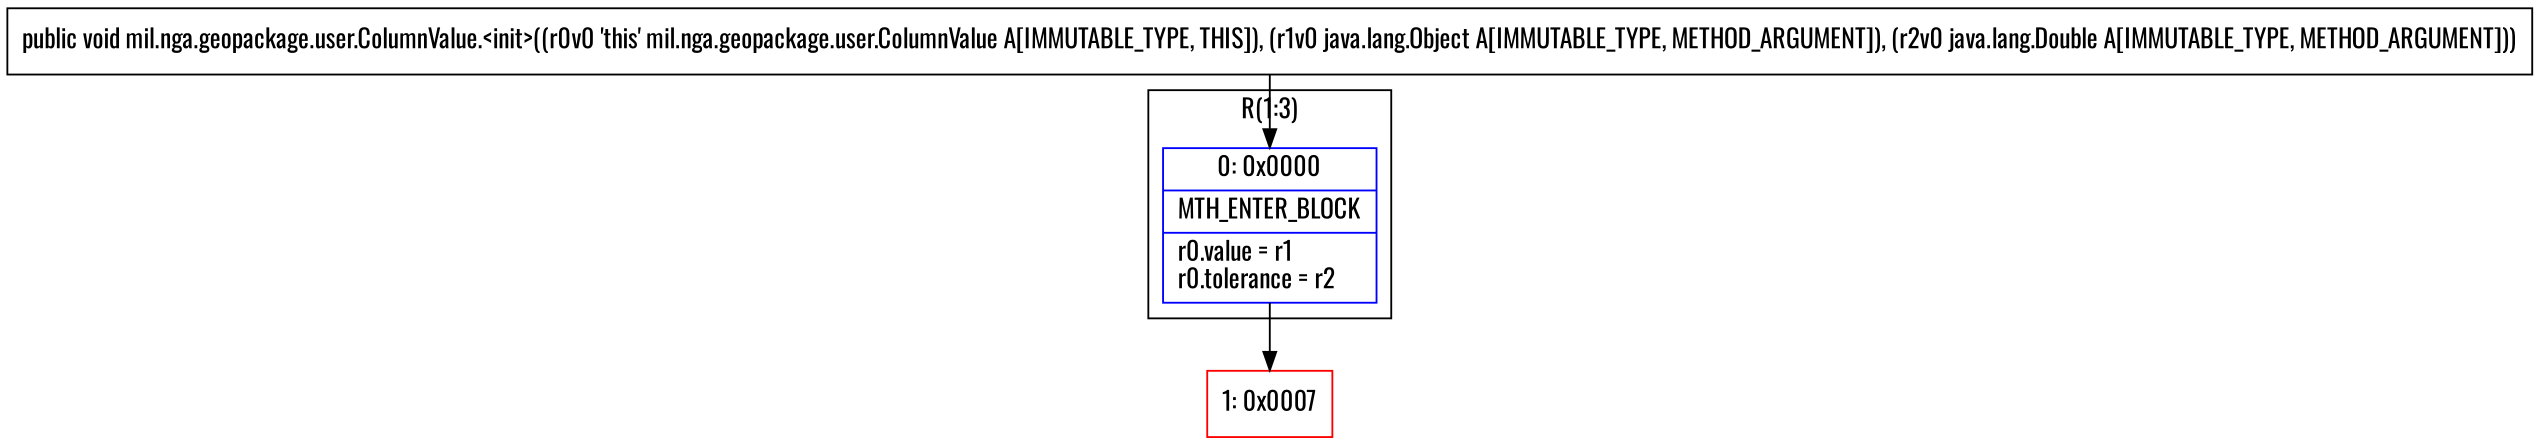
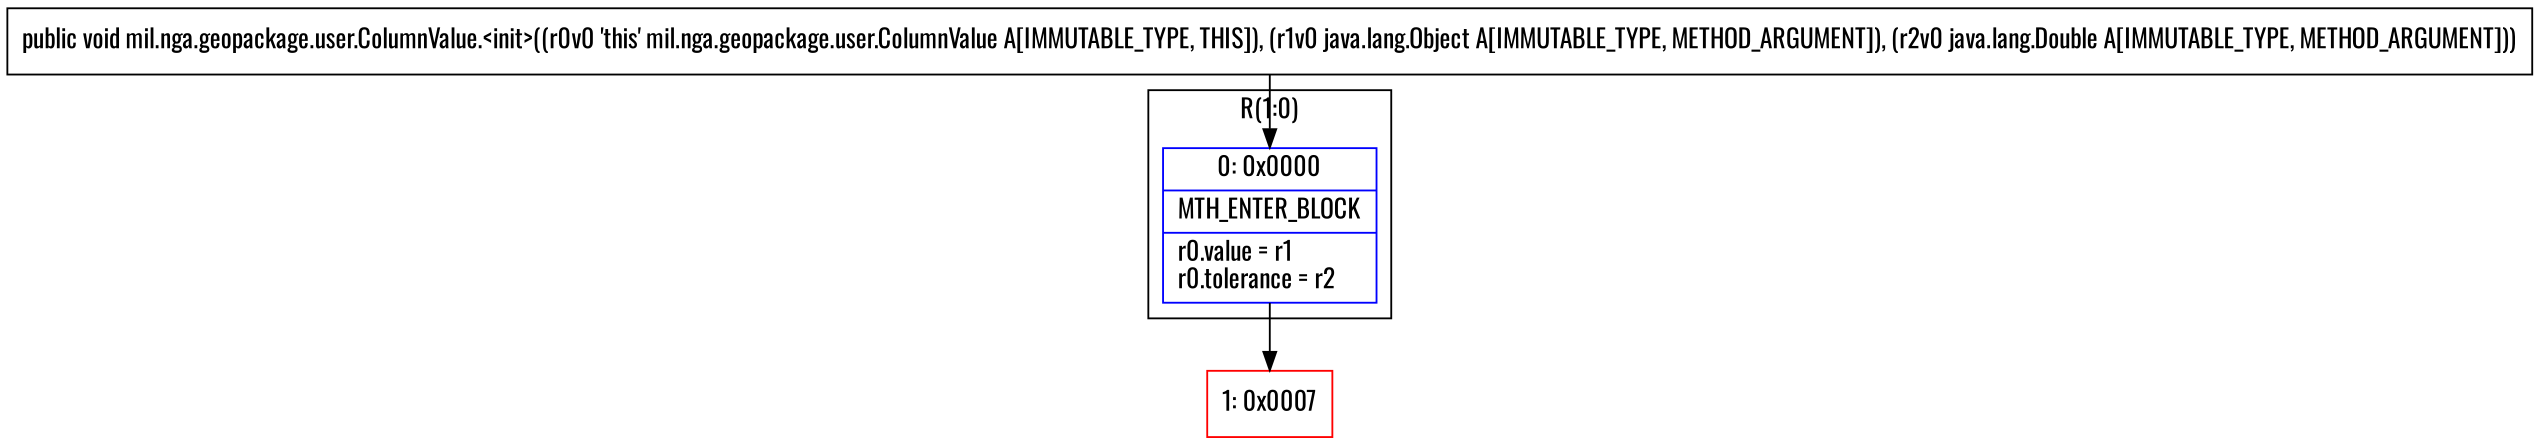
(1270, 111) -> (1270, 111)
